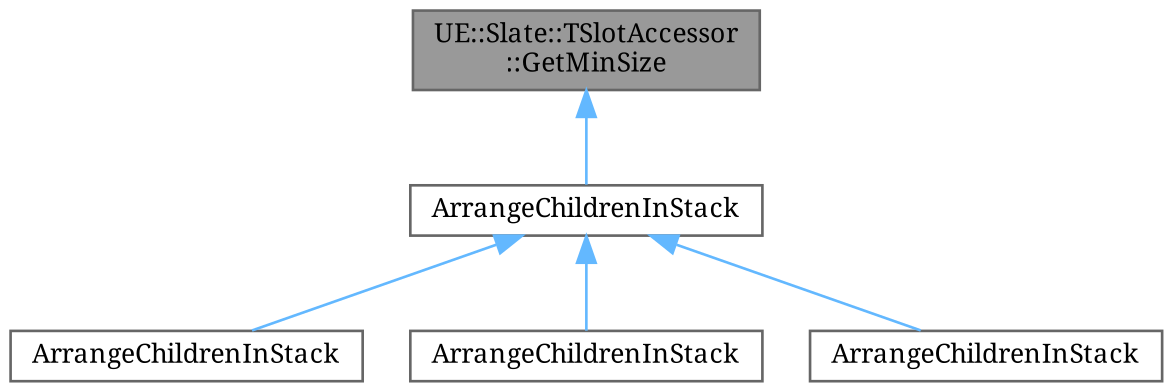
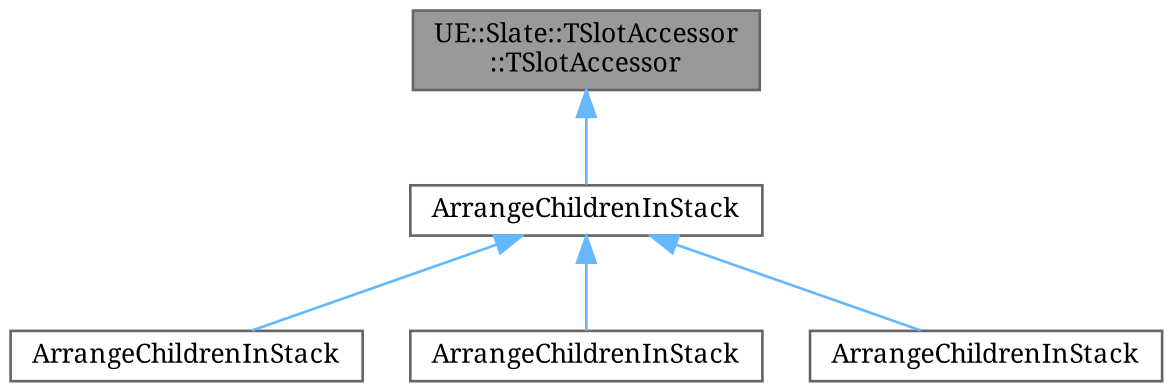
(586, 50) -> (586, 50)
